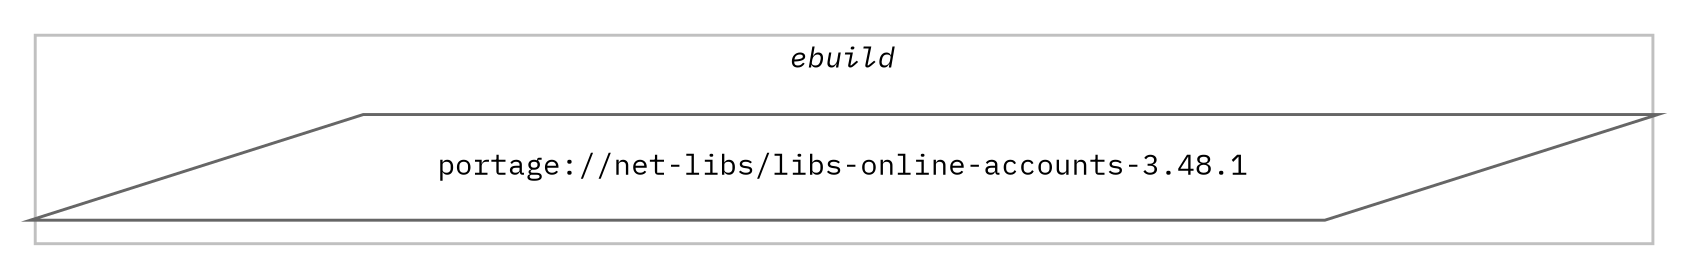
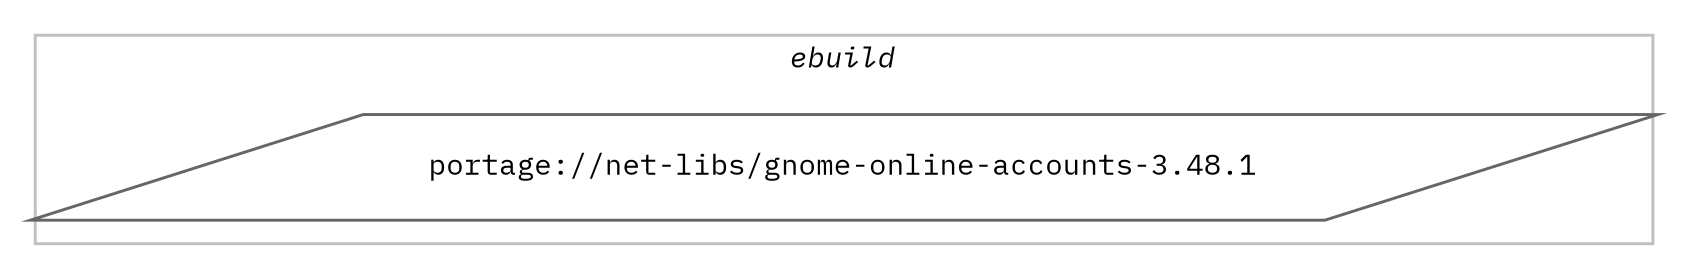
(844, 167) -> (844, 167)
